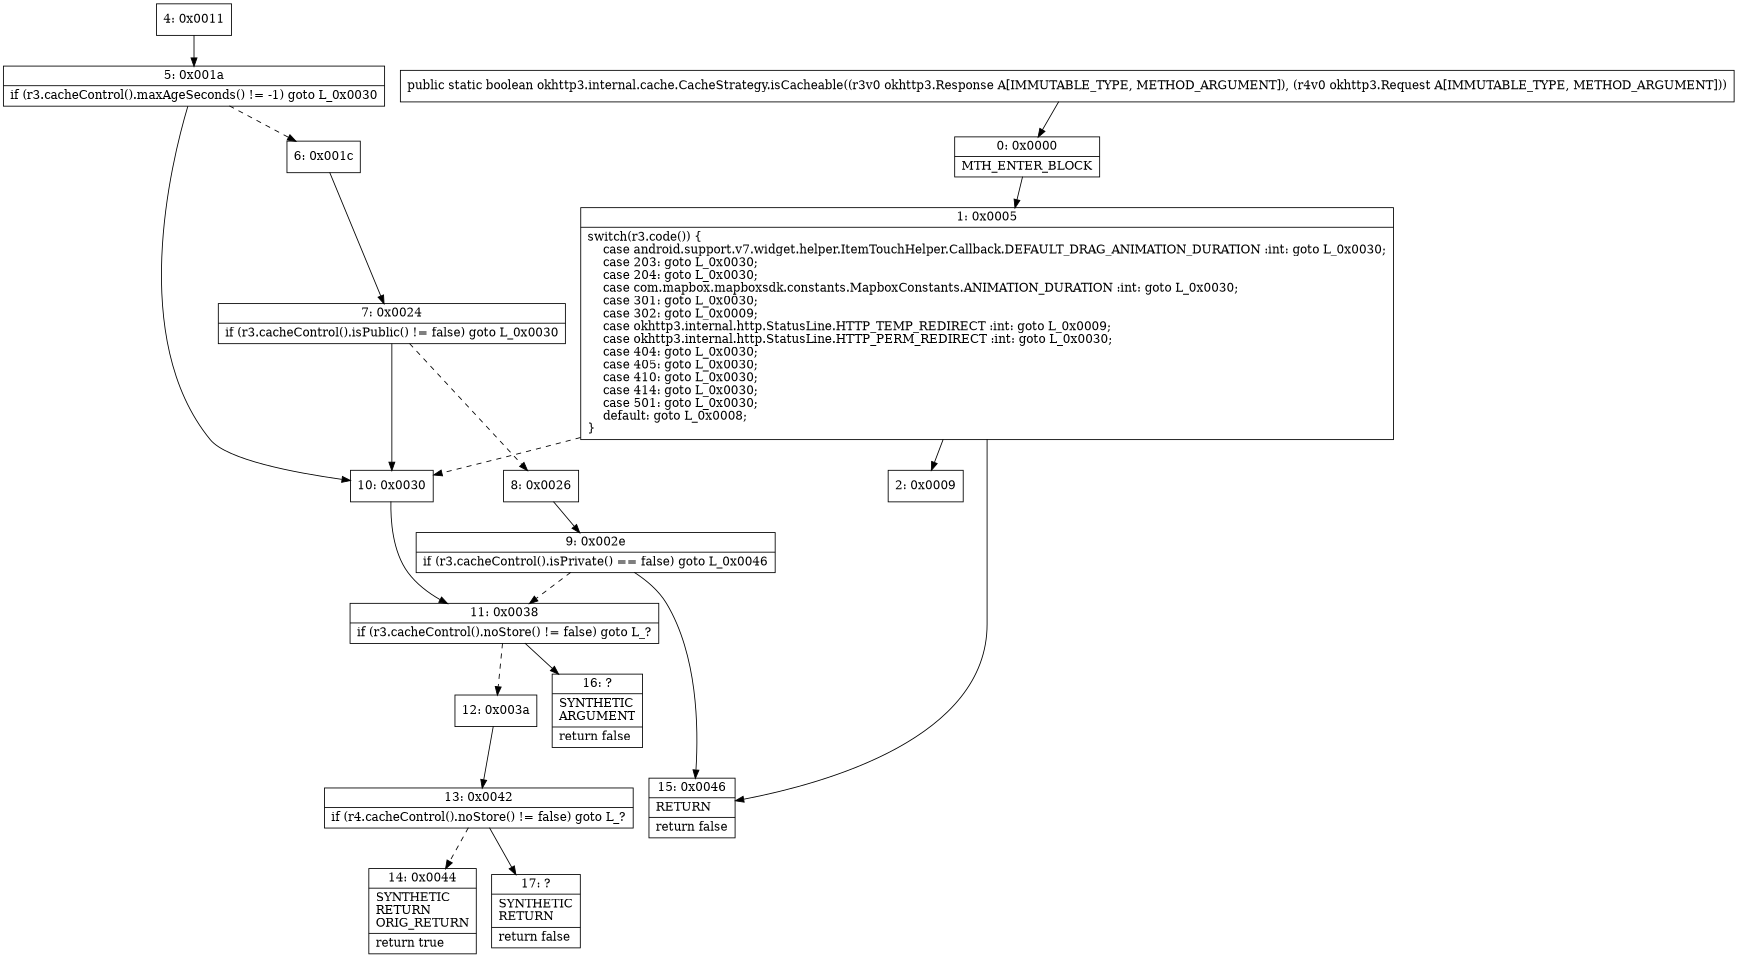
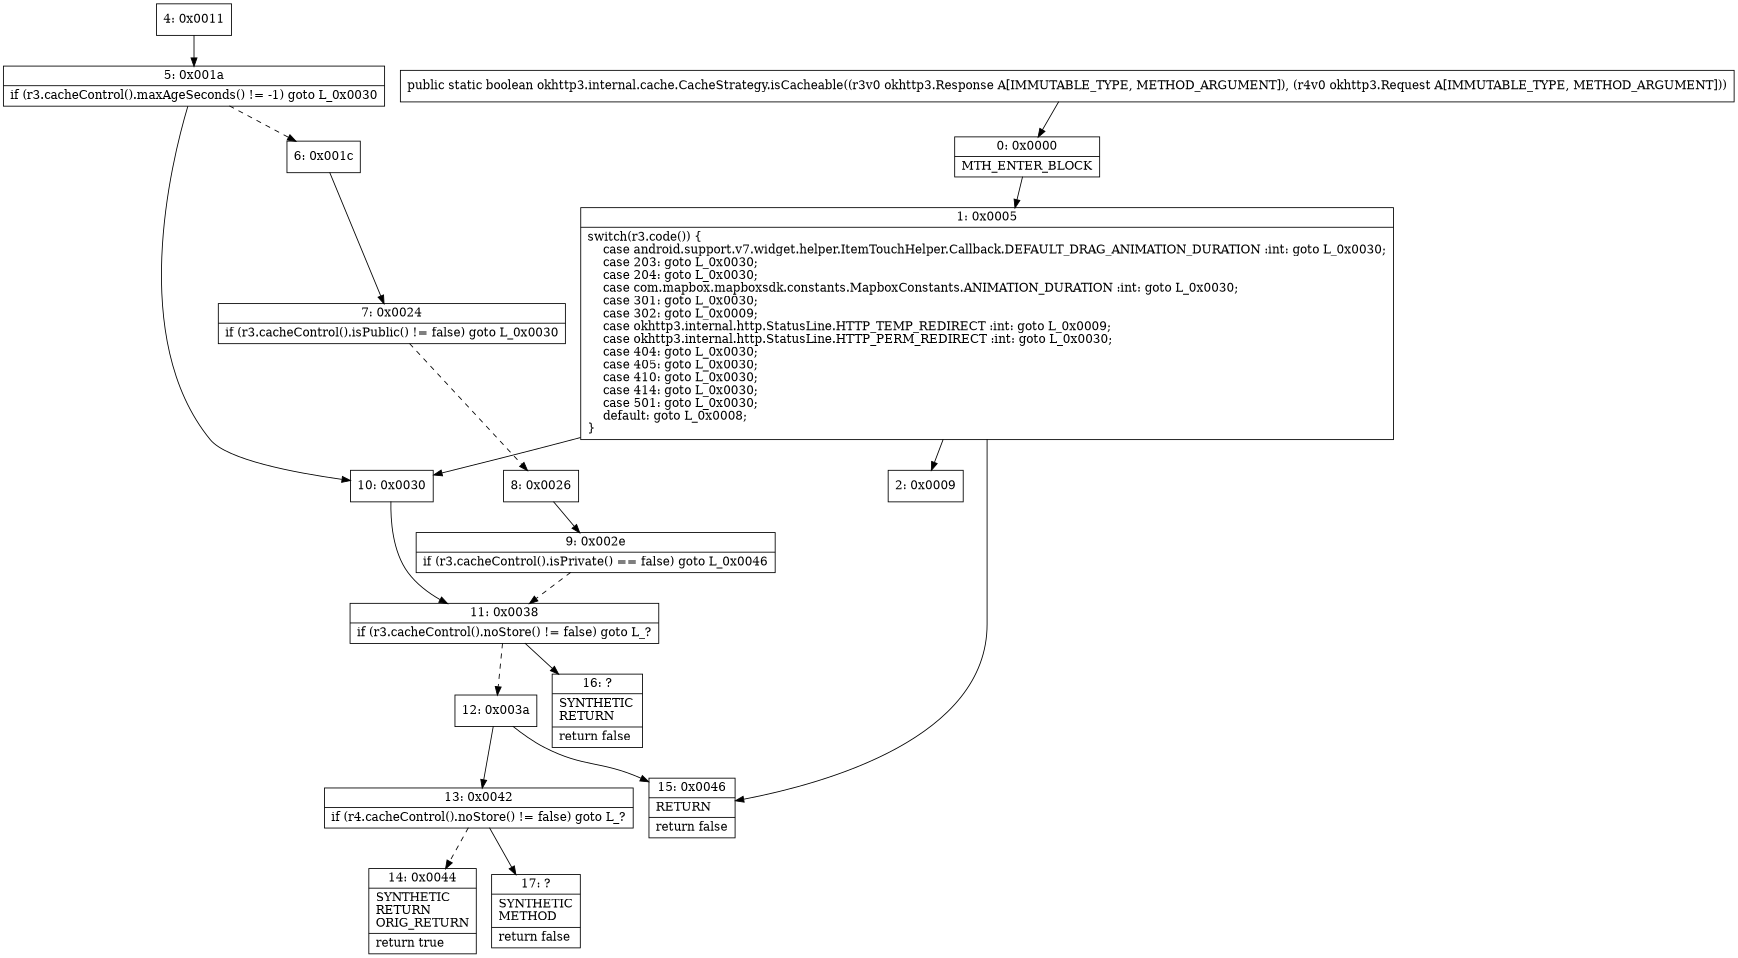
(392, 403) -> none
(504, 457) -> (504, 457)
(689, 662) -> (574, 759)
(597, 716) -> (587, 716)
(526, 917) -> (528, 917)
